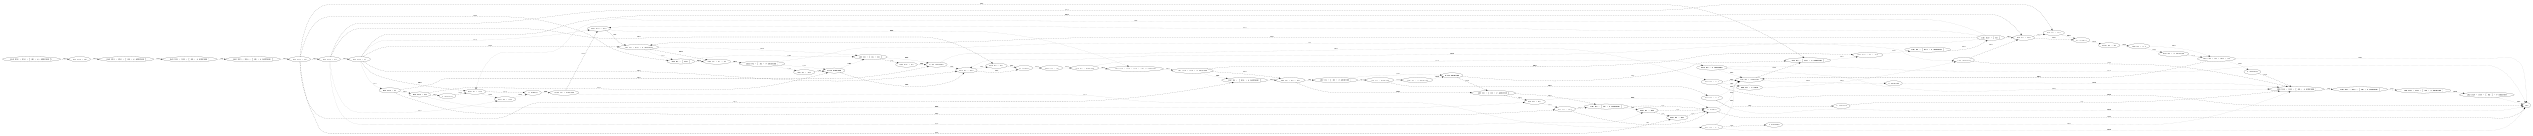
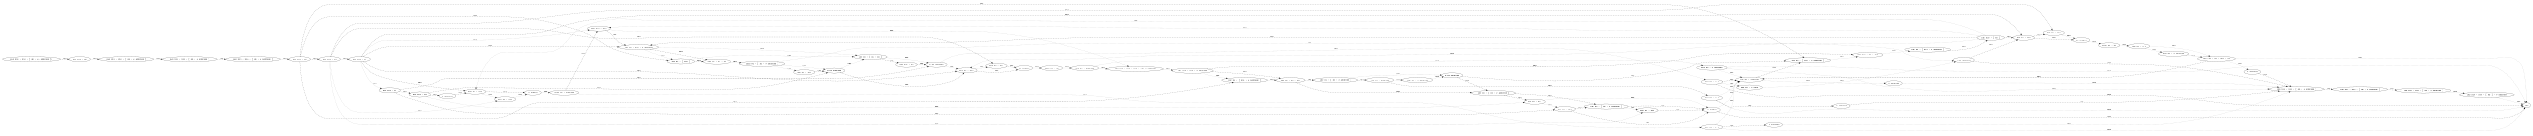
(1677, 118) -> none
